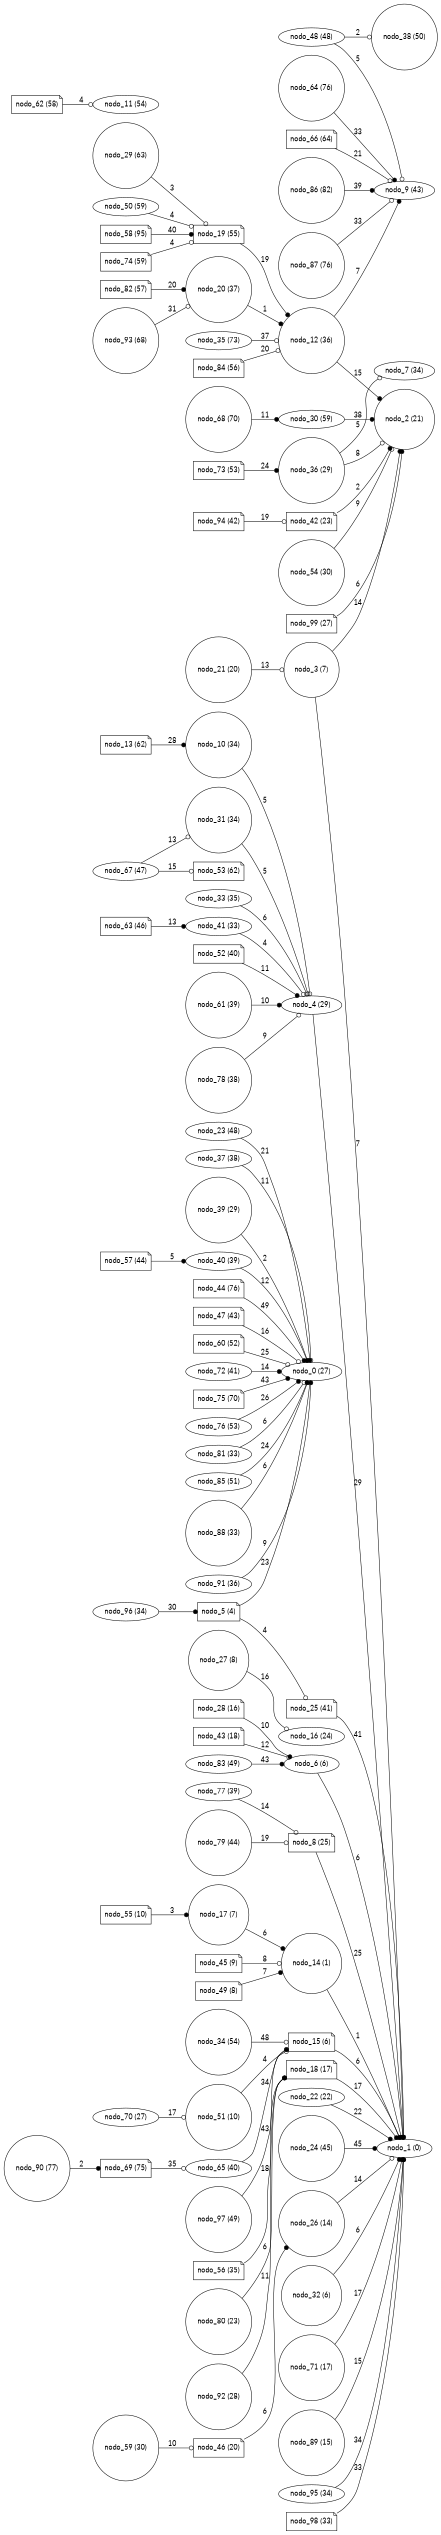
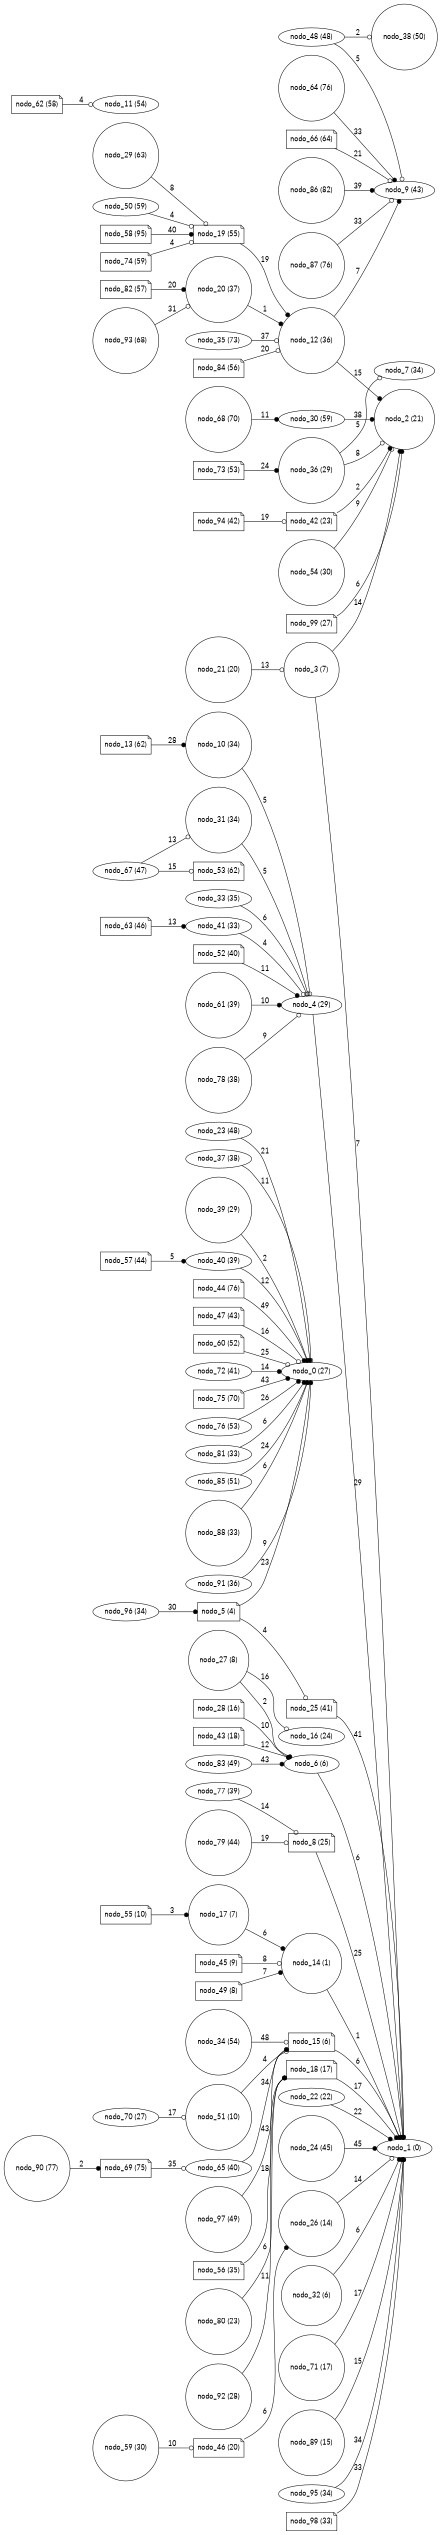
(172, 189) -> (172, 189)
(275, 1419) -> (275, 1419)
none -> (268, 1717)
